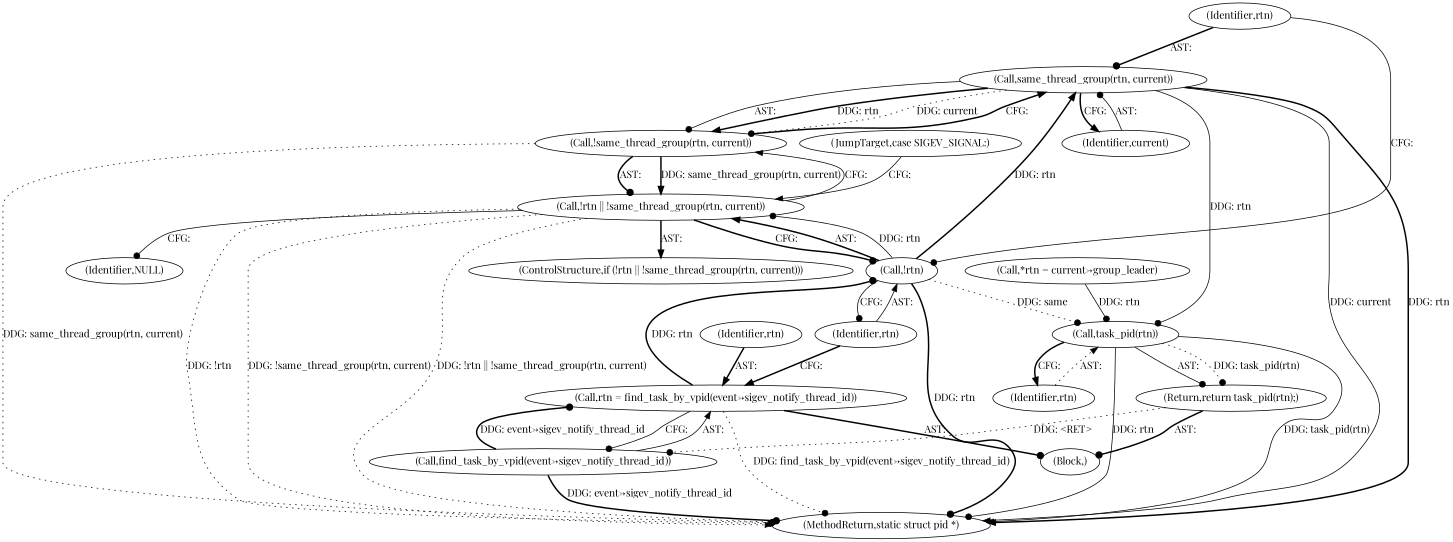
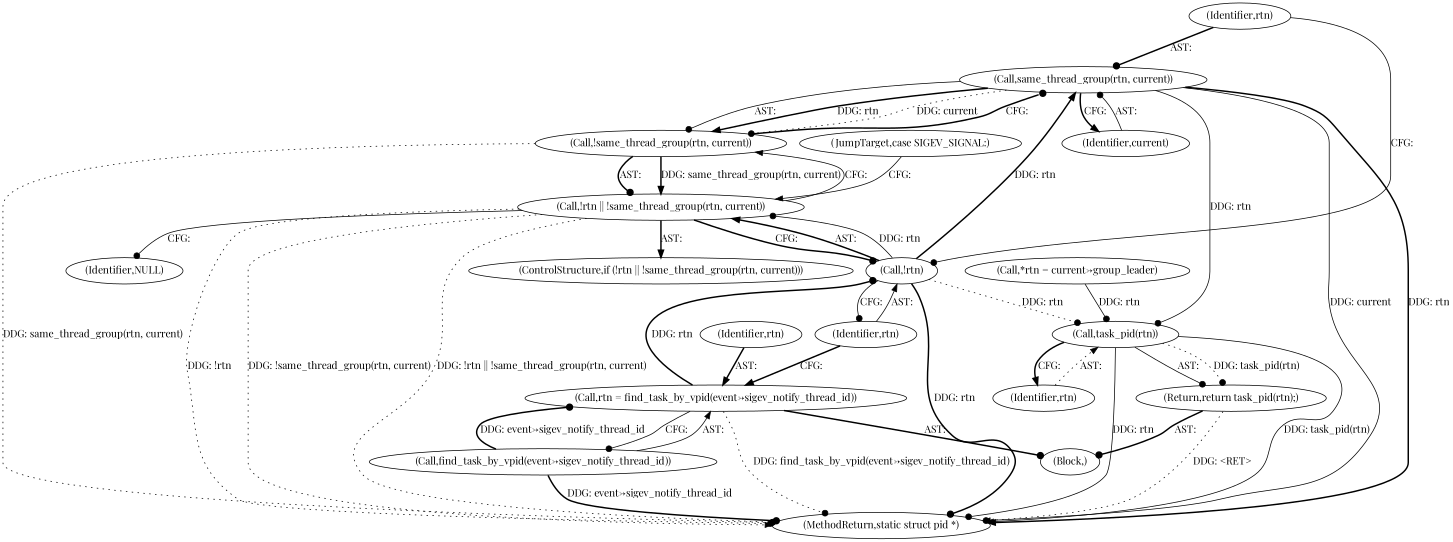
(897, 128) -> (897, 128)
(1043, 303) -> (1043, 303)
(908, 439) -> (1124, 502)
